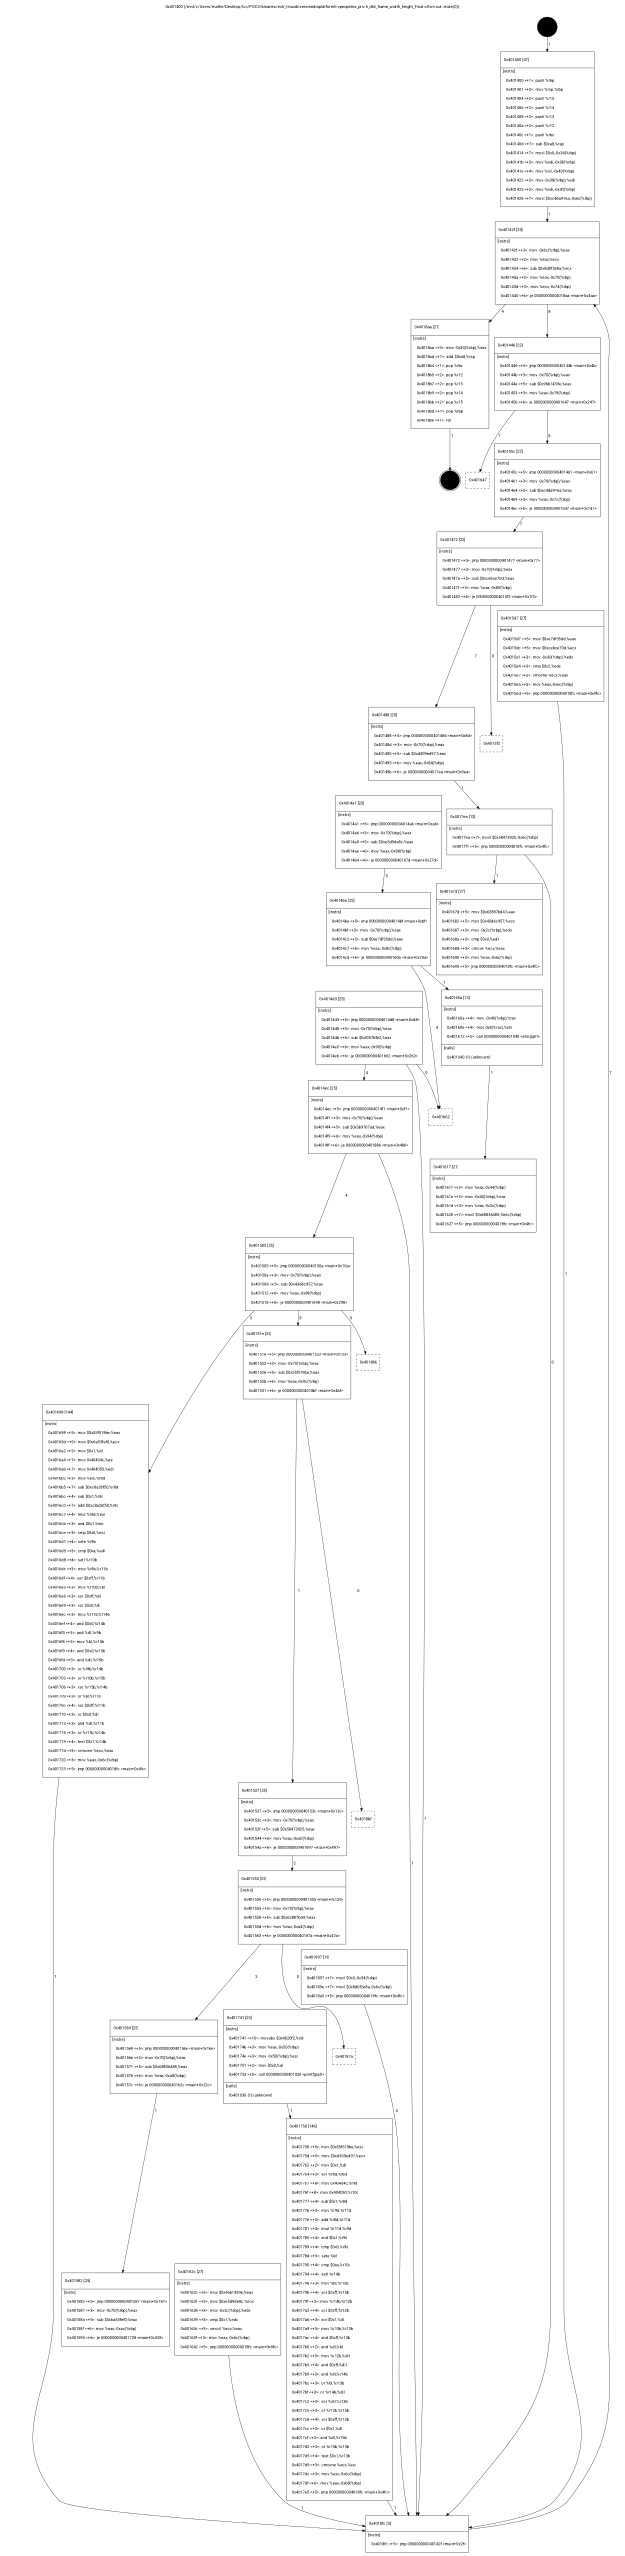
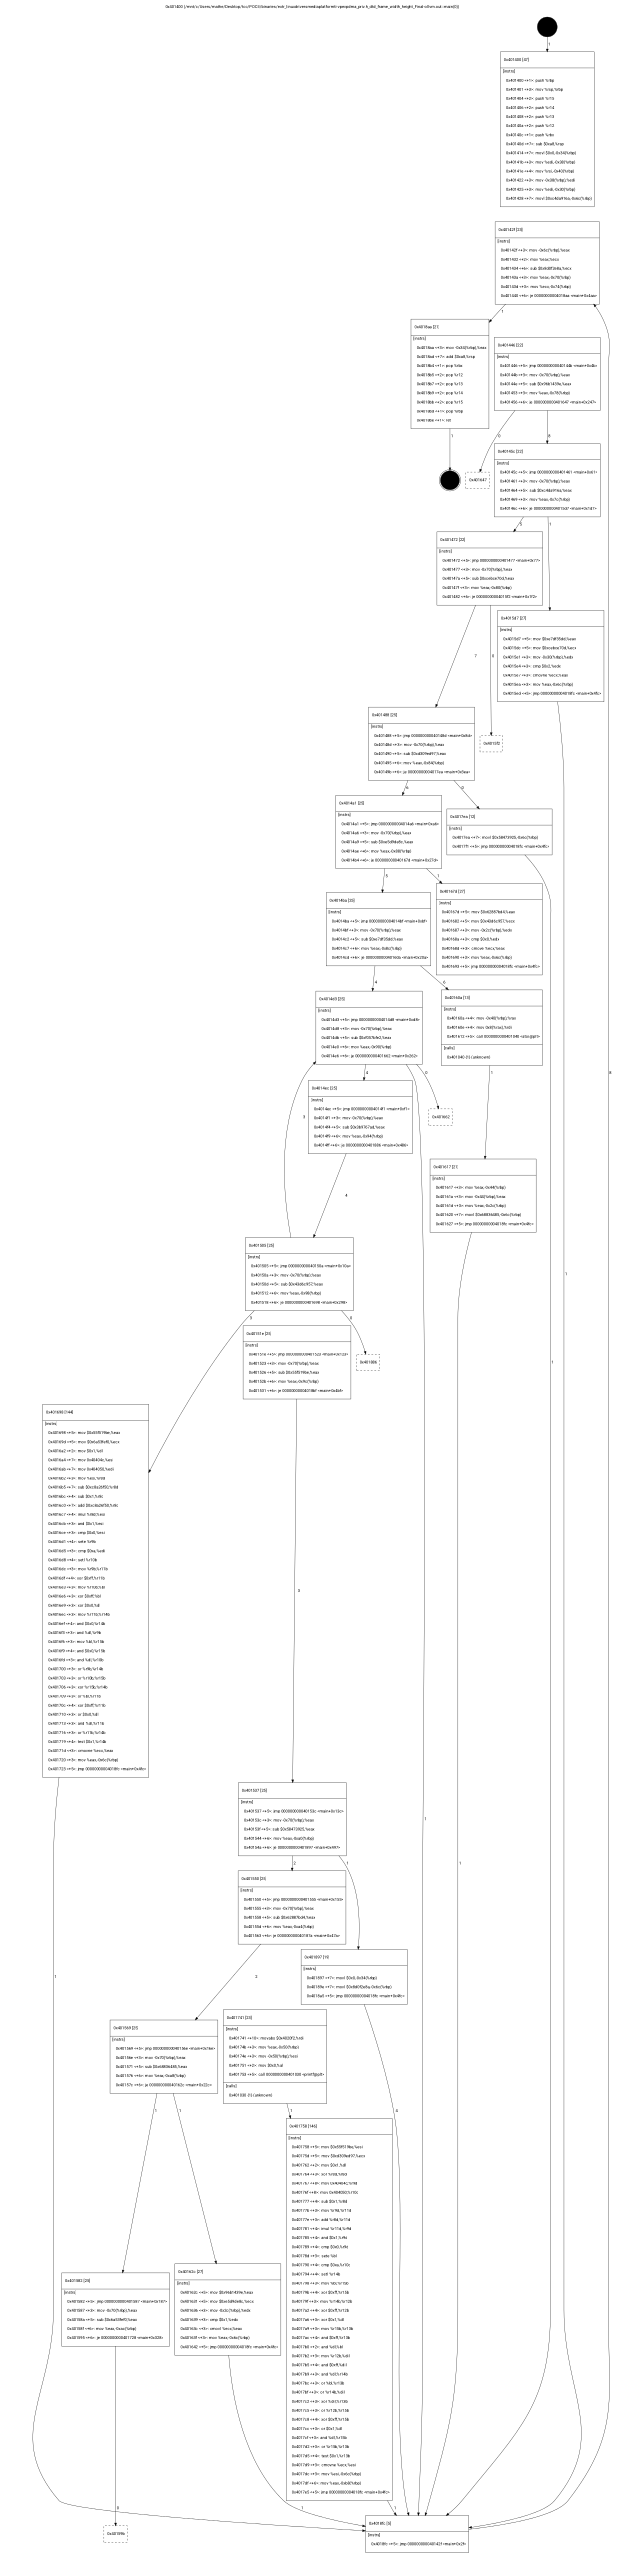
(547, 213) -> none
(502, 312) -> (502, 312)
(547, 319) -> none
(499, 436) -> (499, 436)
(520, 524) -> (520, 524)
none -> (549, 562)
none -> (406, 786)
(462, 788) -> (462, 788)
(496, 868) -> (433, 875)
(444, 982) -> (444, 982)
(431, 1034) -> (374, 977)
(610, 1073) -> (610, 1073)
(298, 1317) -> (285, 1148)
(552, 1362) -> (552, 1362)
(298, 1591) -> (298, 1591)
(363, 1819) -> none
(410, 1831) -> (458, 1874)
none -> (357, 1899)
(344, 2057) -> none
none -> (194, 2177)
none -> (116, 2534)
